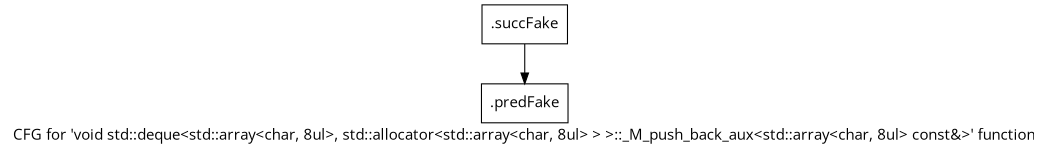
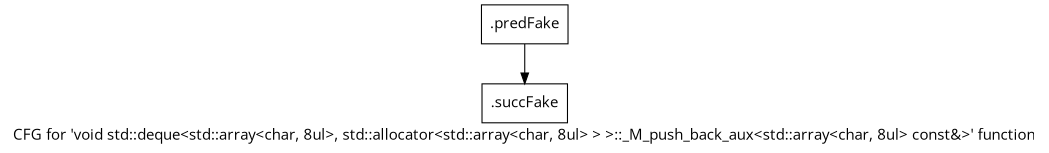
(525, 58) -> (525, 58)
